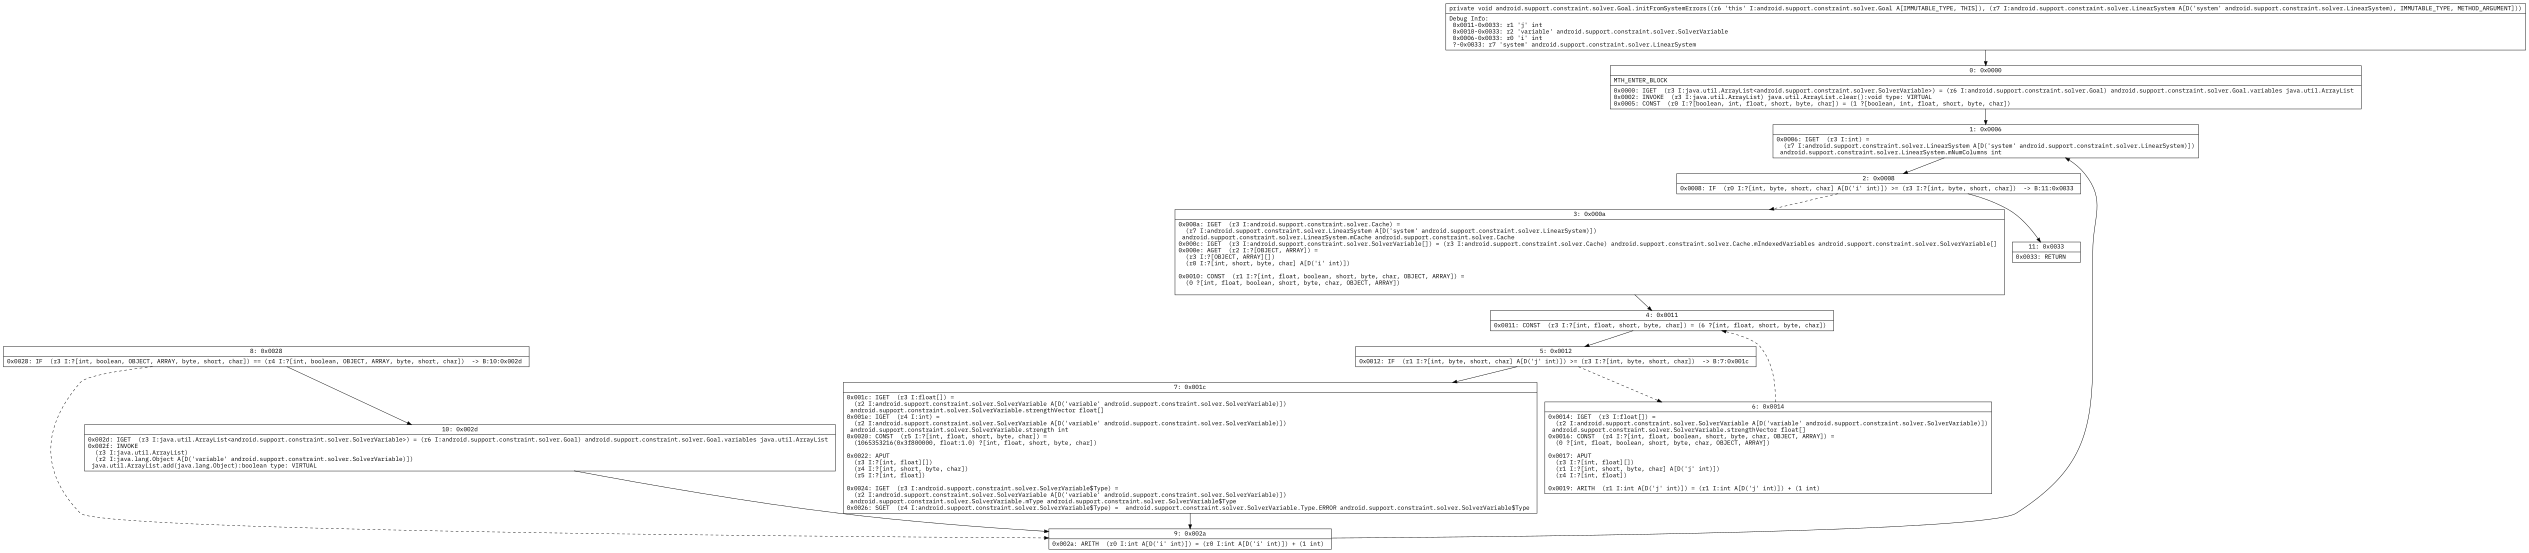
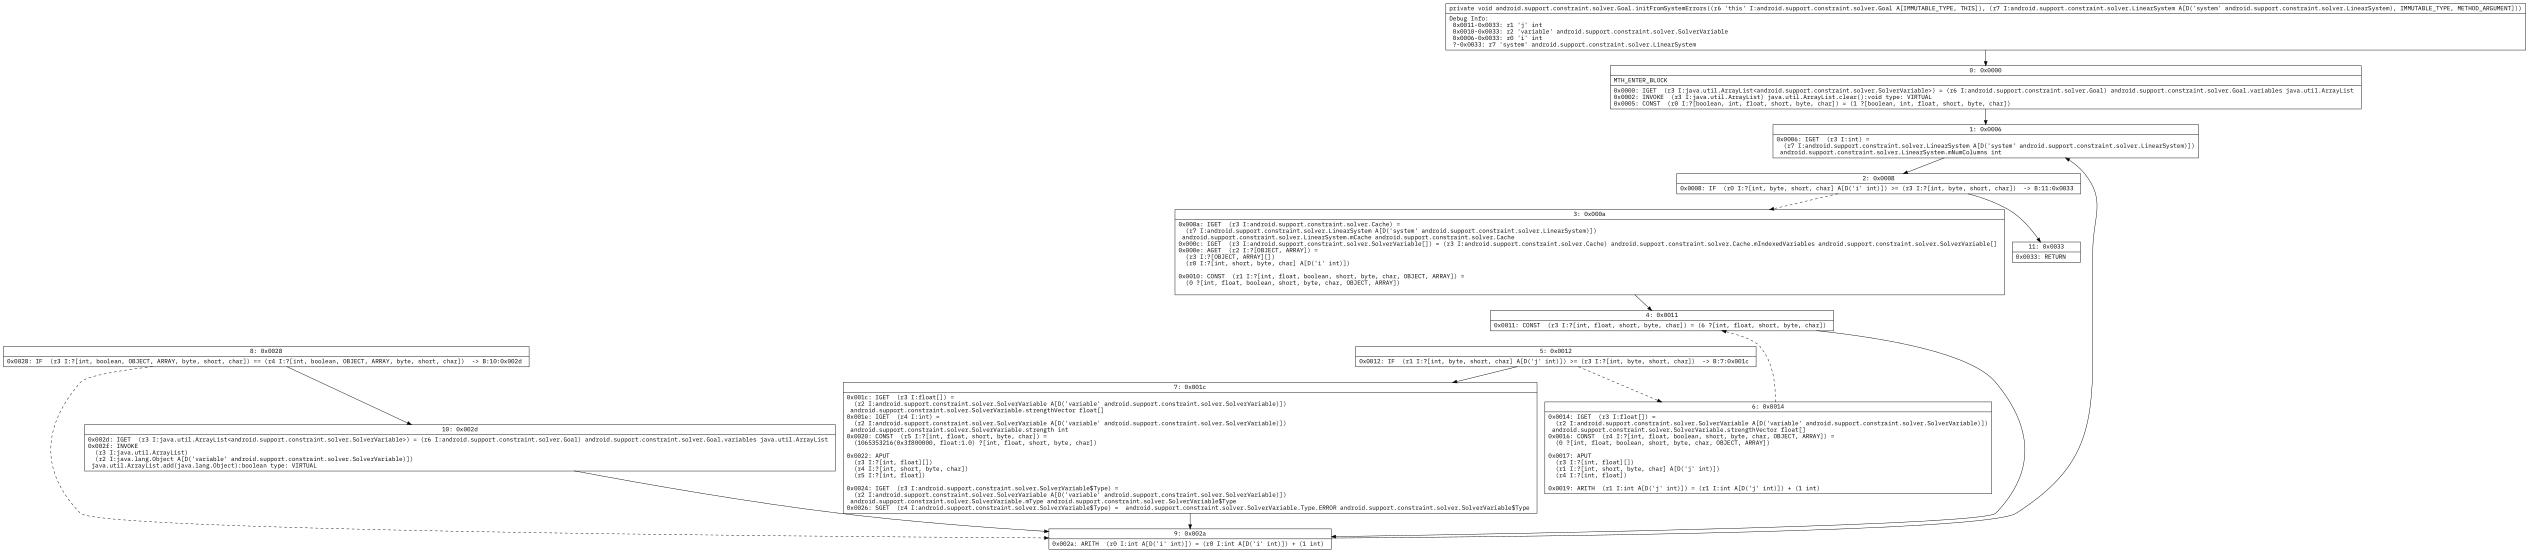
(1611, 338) -> (1834, 525)
